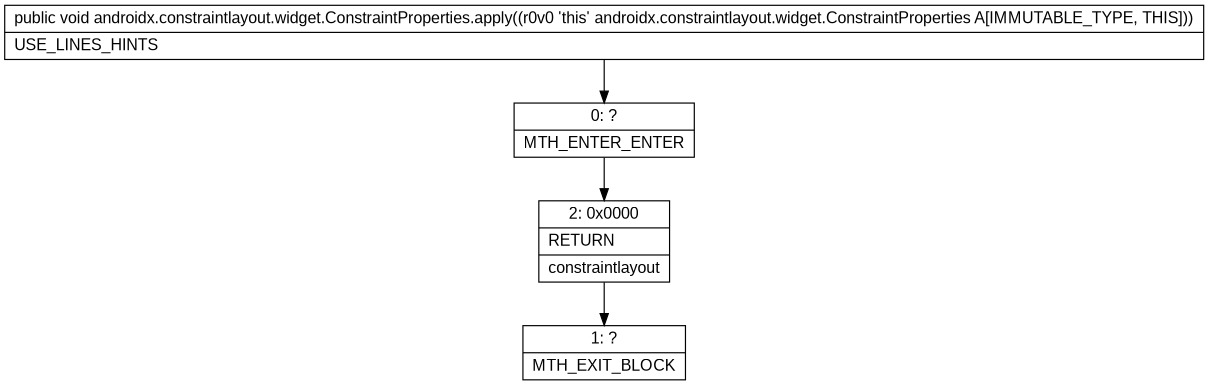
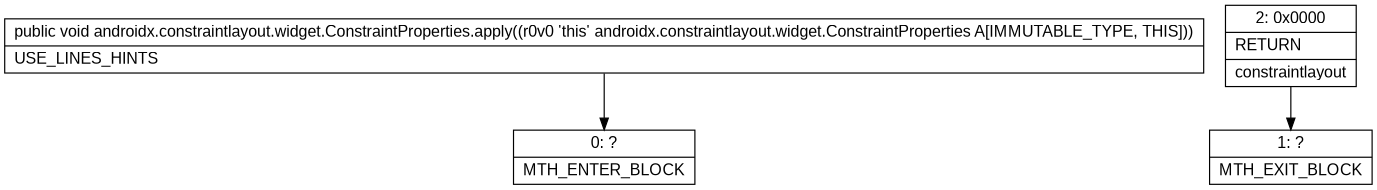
(604, 143) -> (604, 170)
(604, 173) -> none
